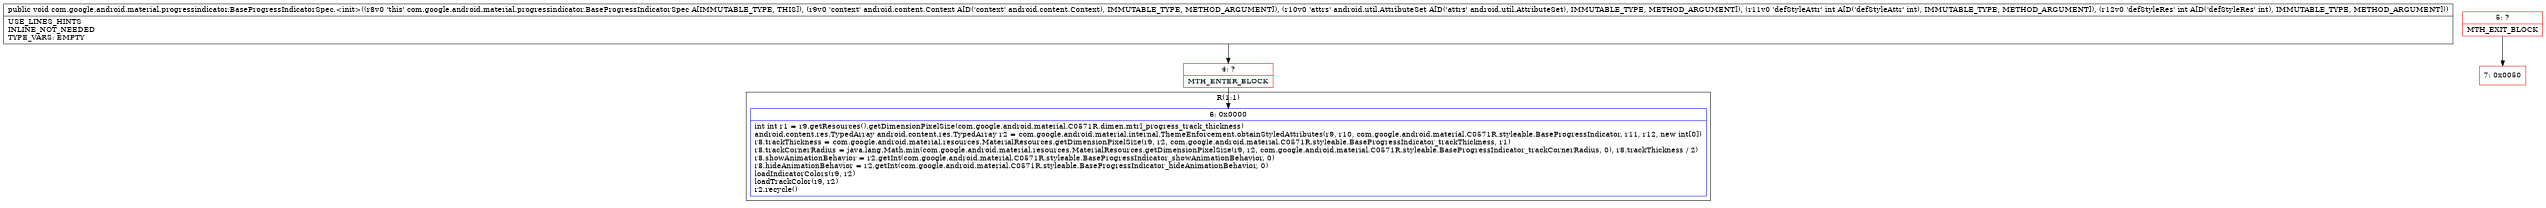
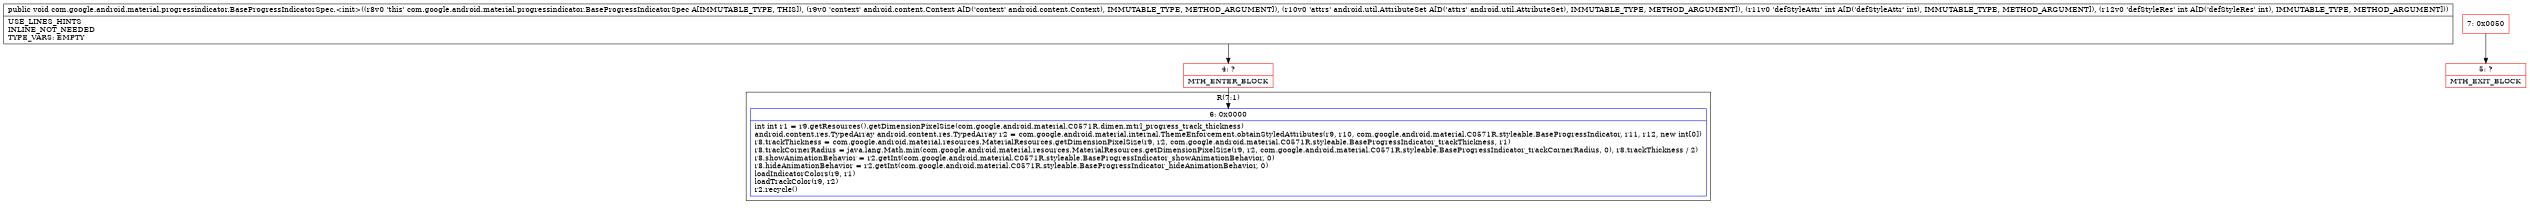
(2503, 48) -> (2486, 46)
(1228, 98) -> (1228, 98)
(805, 174) -> (805, 174)
